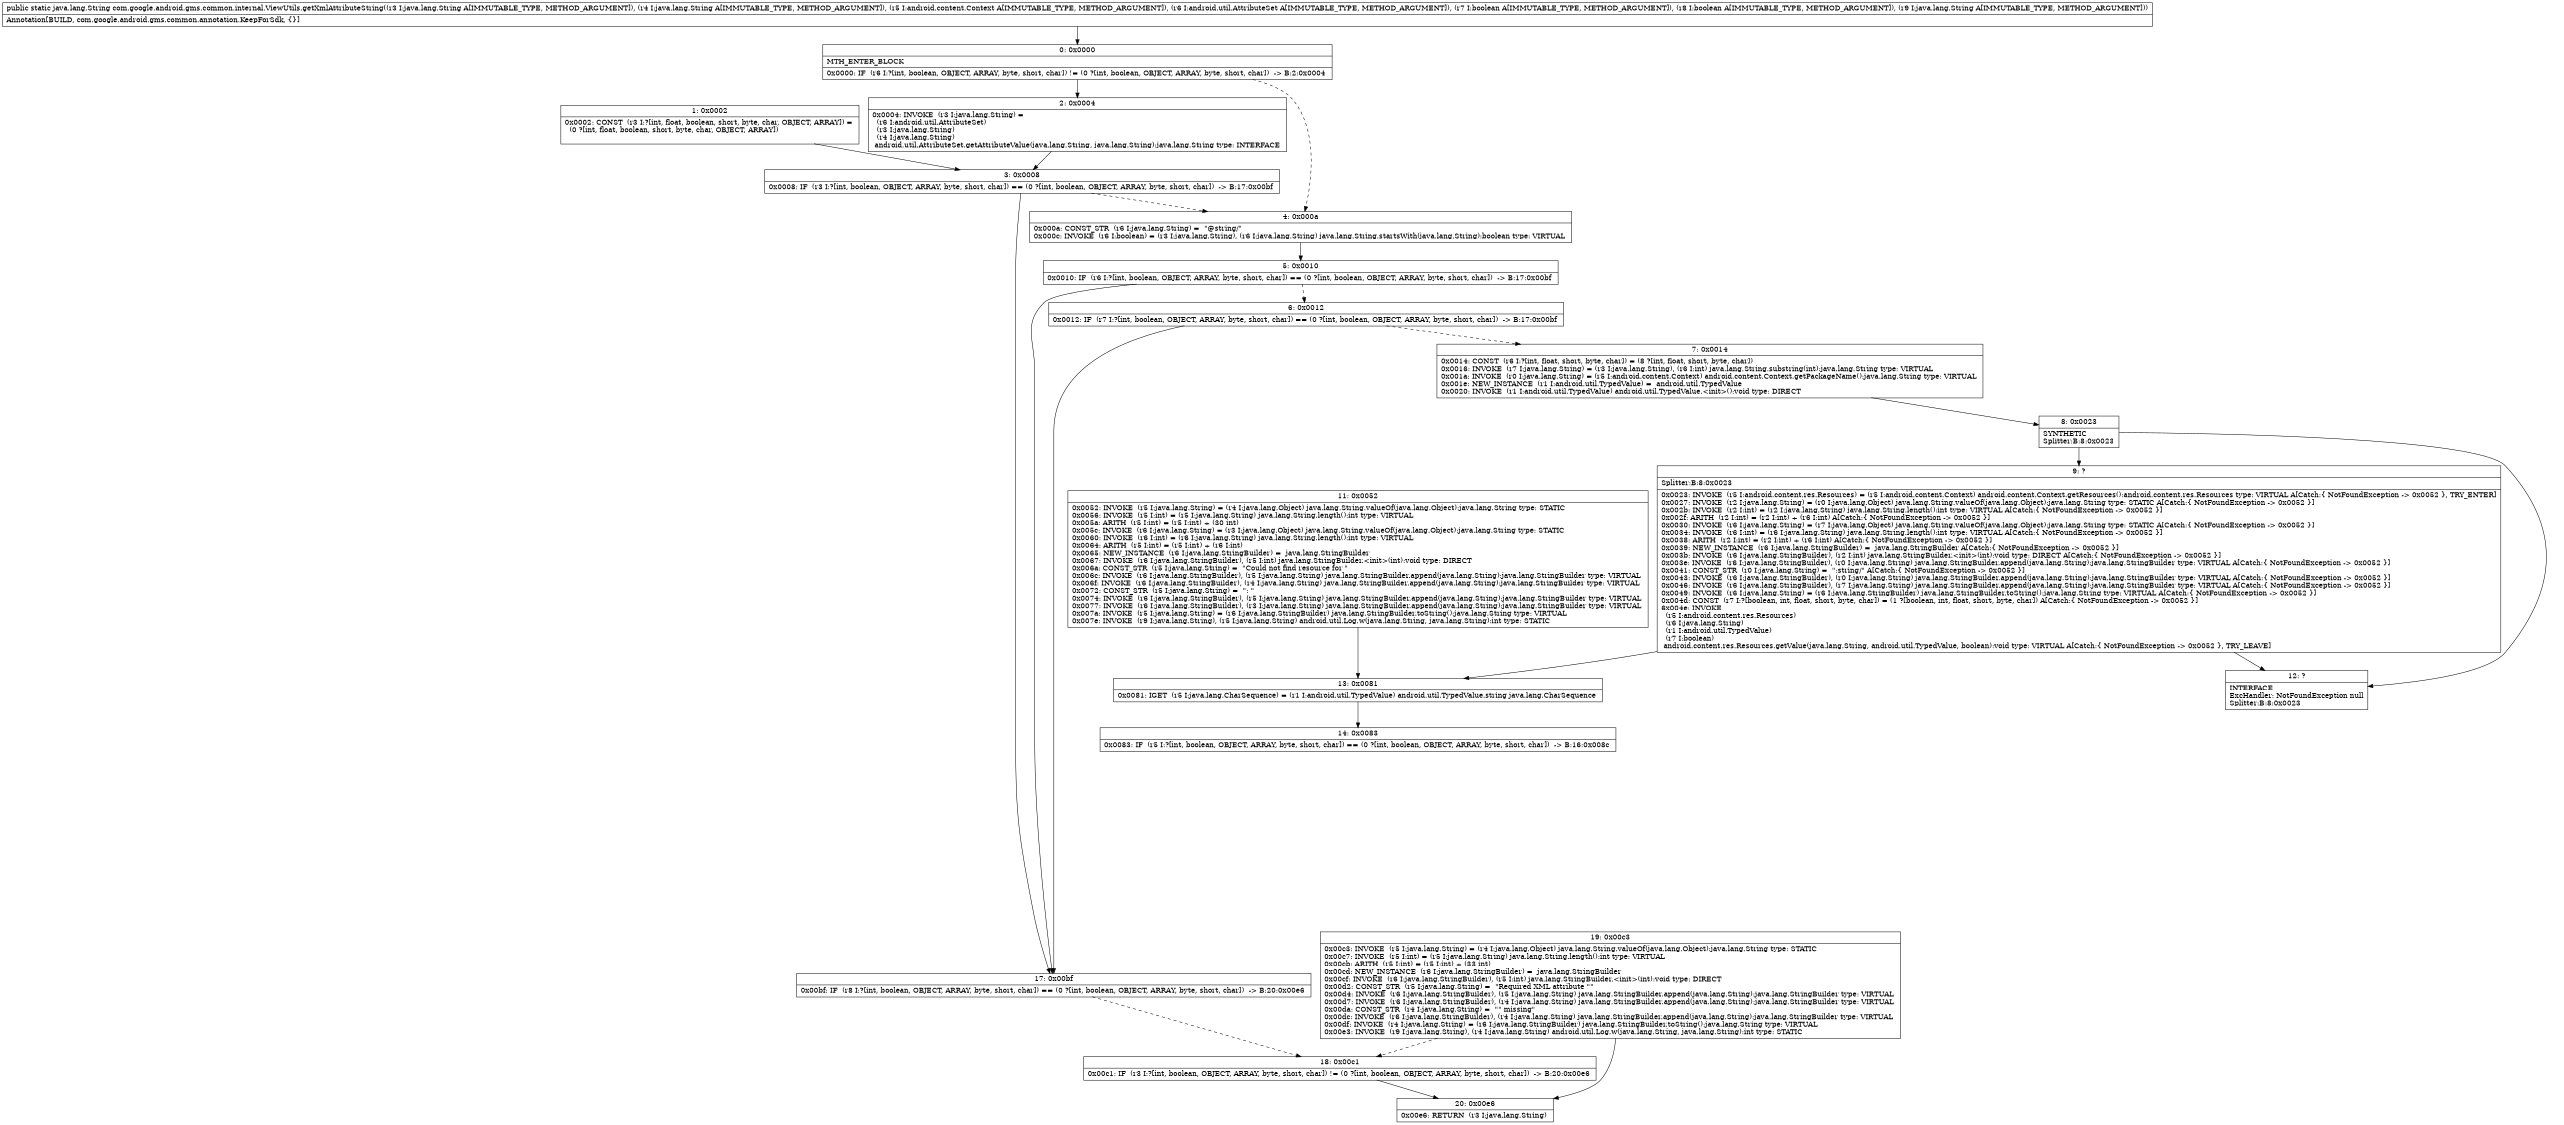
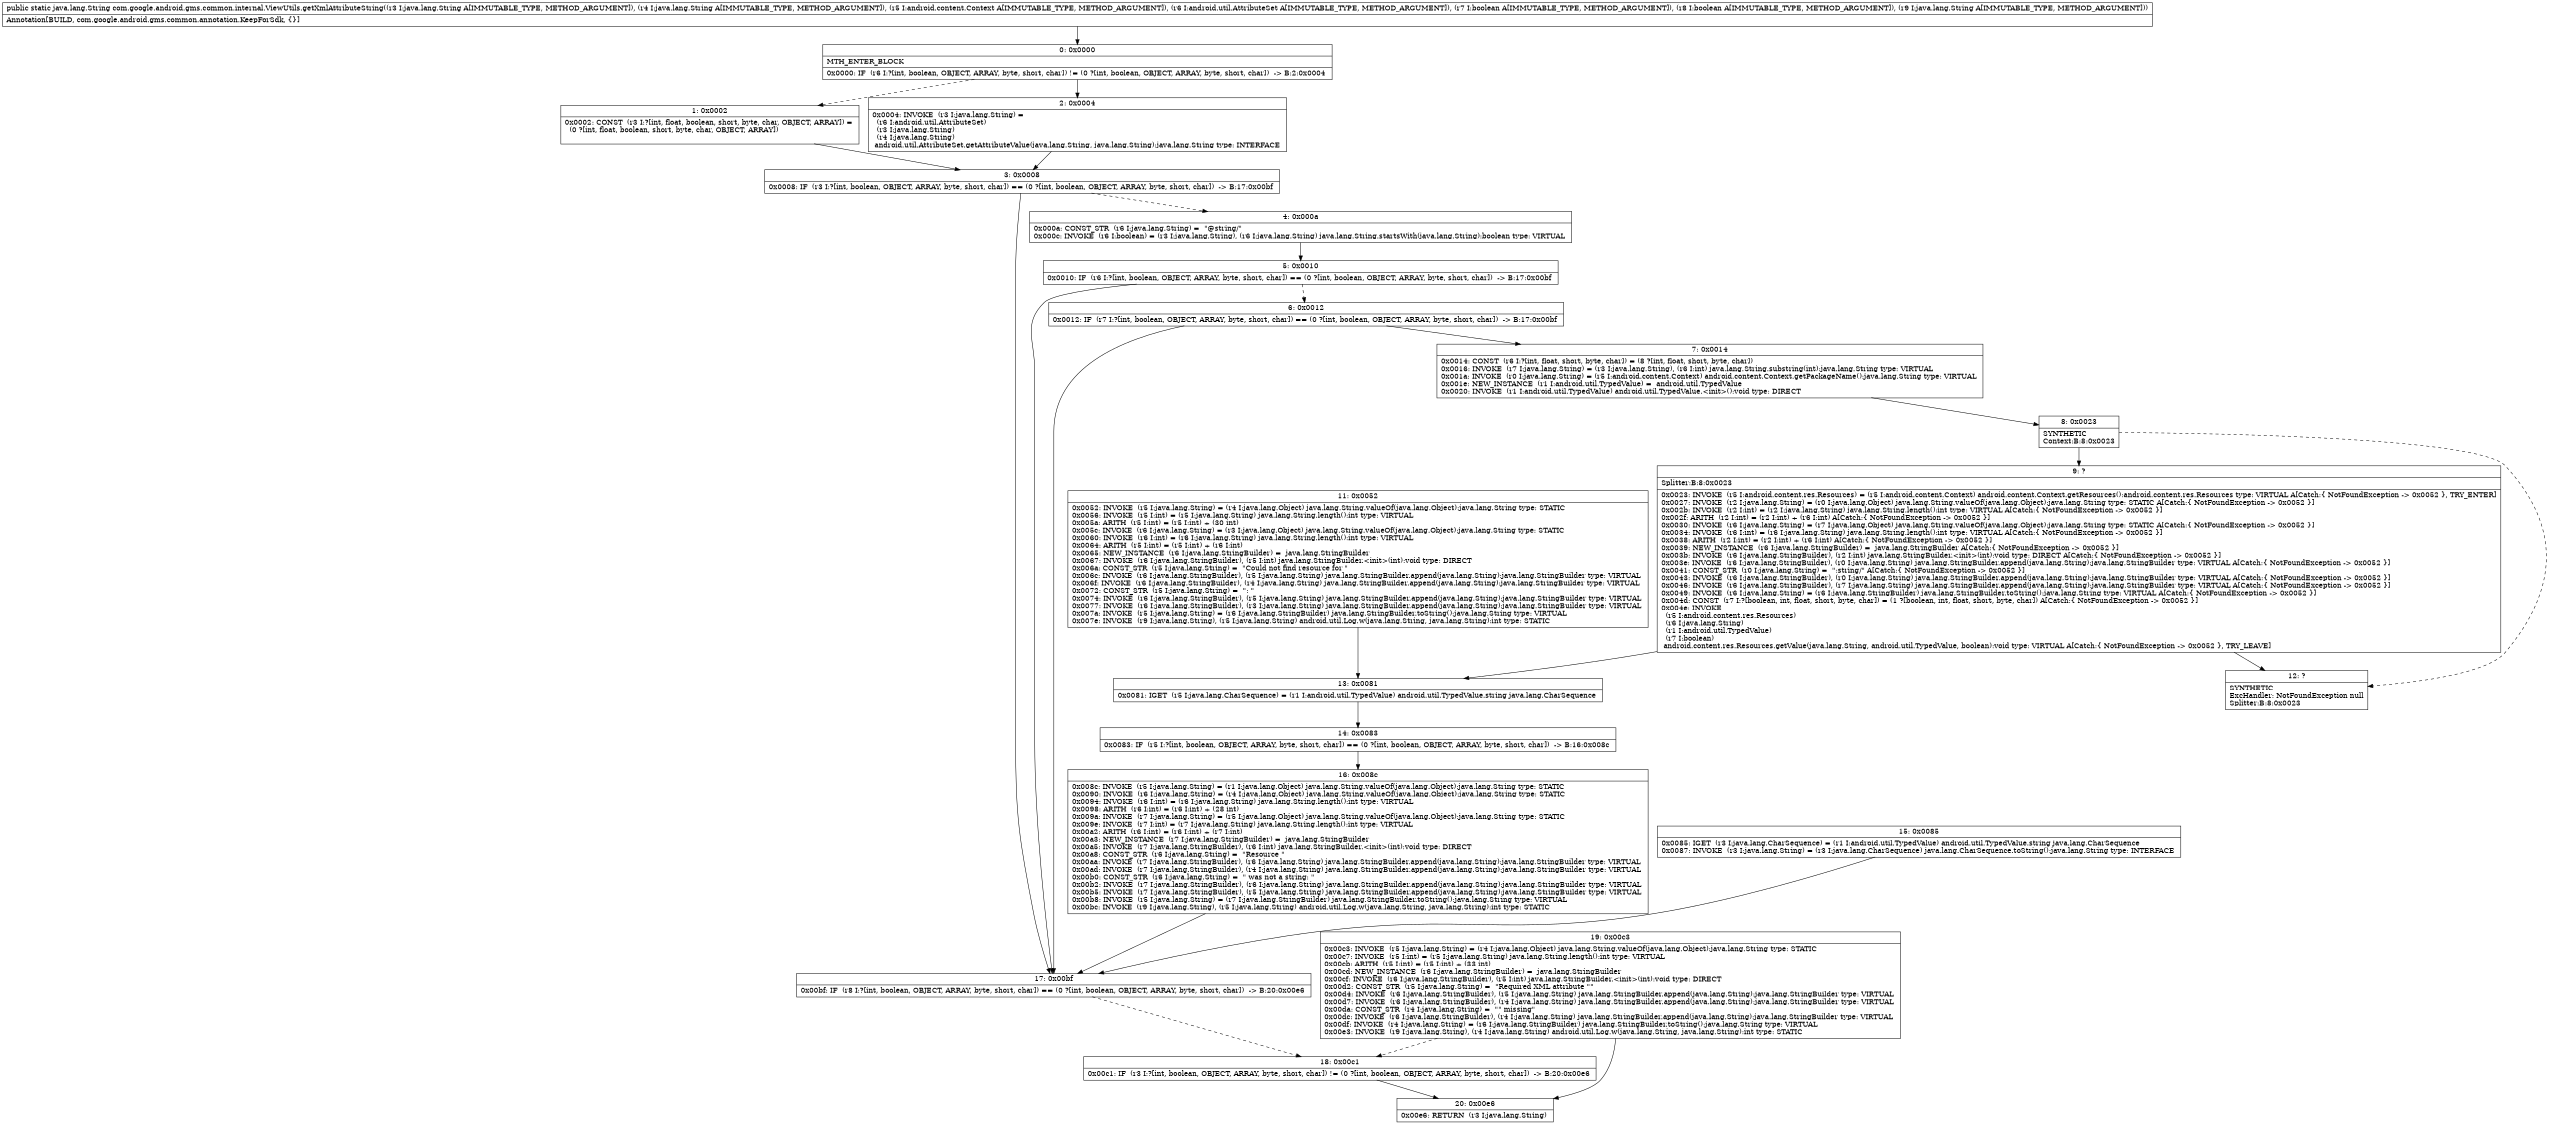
(1307, 129) -> (899, 92)
(1451, 335) -> (1451, 335)
(2079, 441) -> (2079, 441)
(2486, 457) -> (2486, 457)
(1694, 608) -> (1694, 608)
(2251, 688) -> (2252, 688)
none -> (1358, 842)
none -> (1919, 842)
